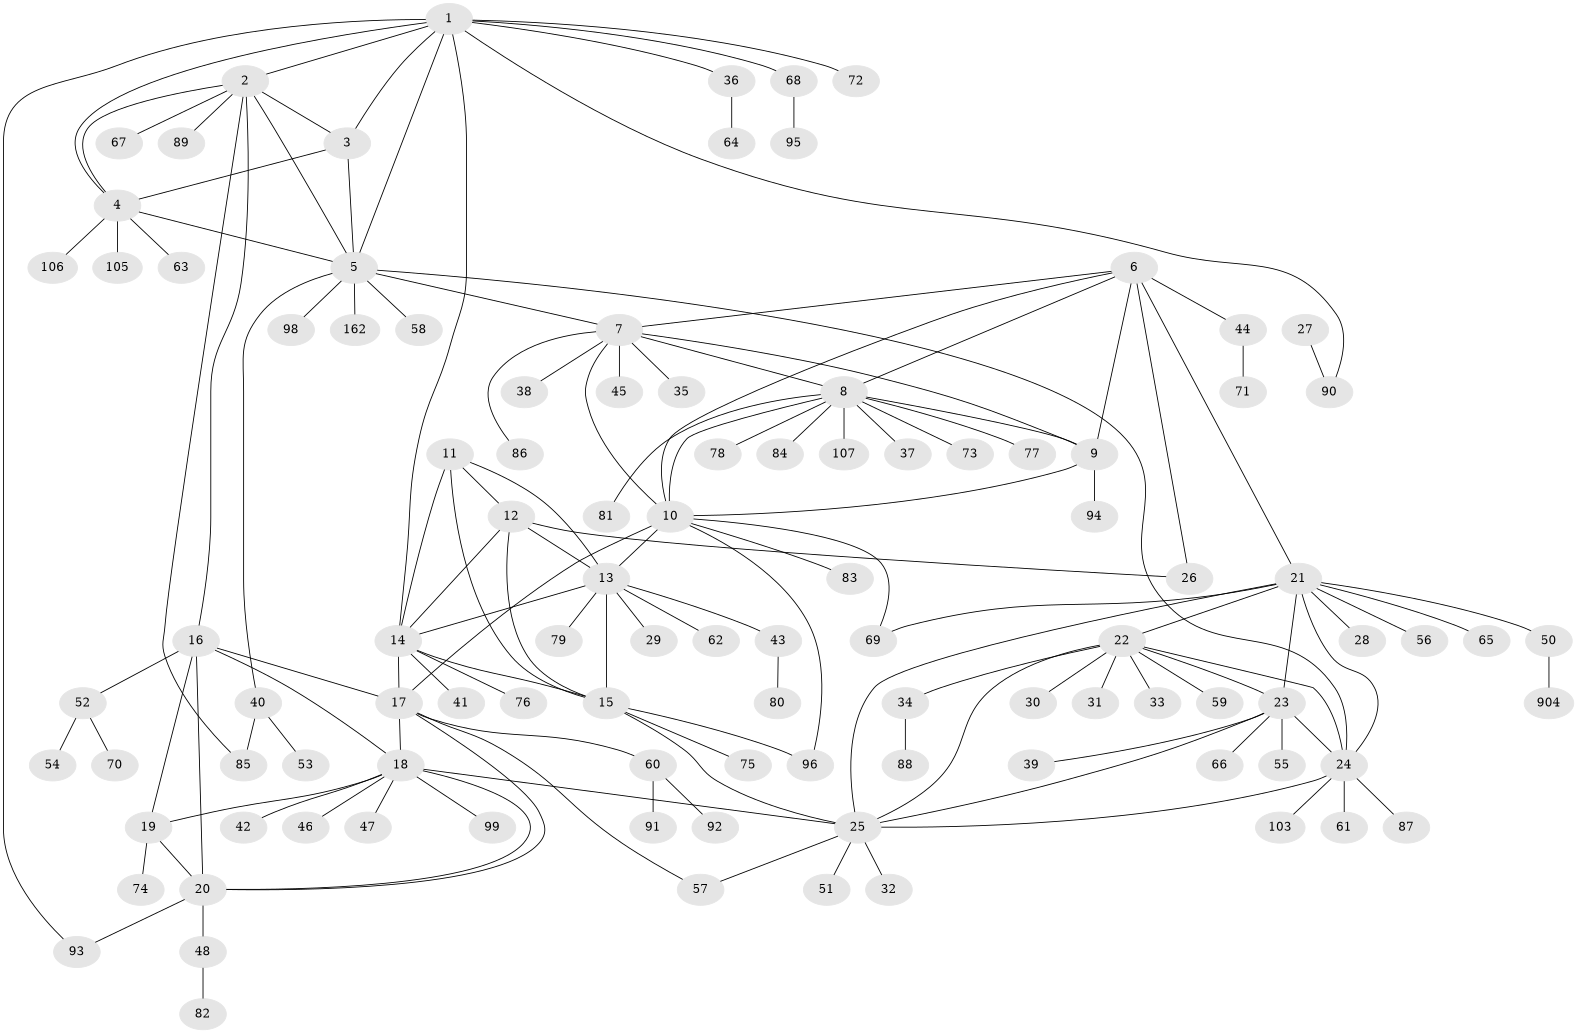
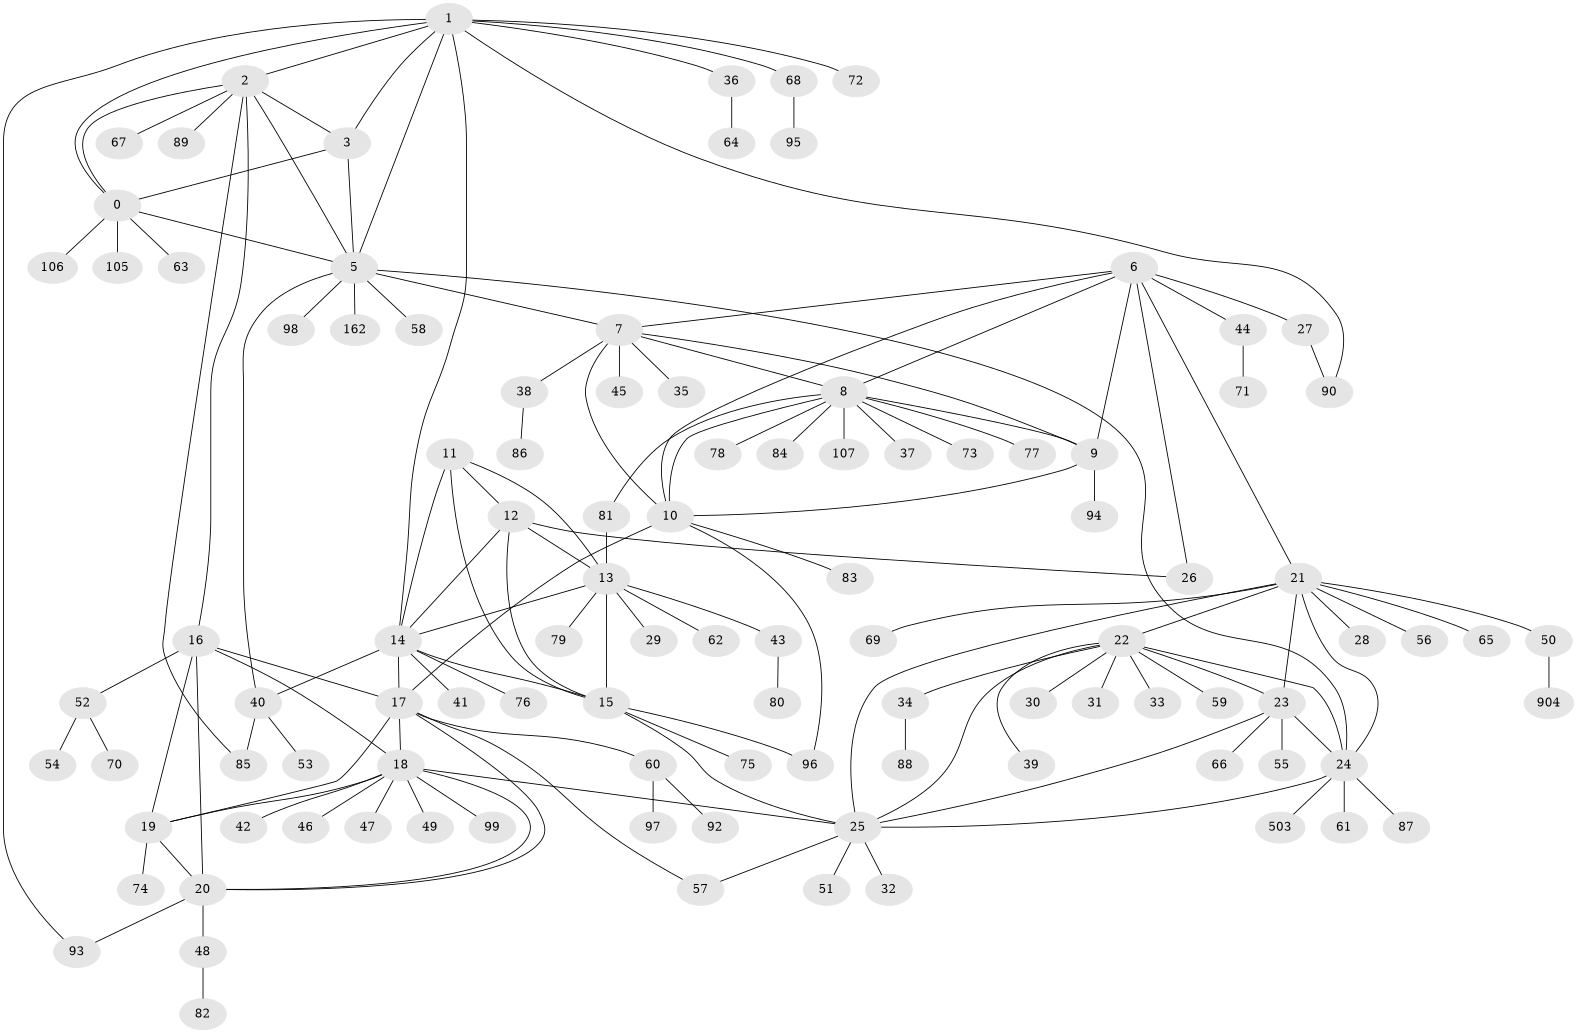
(117, 206) -> (117, 206)
none -> (1222, 295)
(509, 361) -> (522, 423)
(823, 537) -> none
(638, 548) -> (606, 553)
none -> (328, 672)
(1161, 743) -> (1001, 691)
none -> (294, 792)
none -> (430, 828)
(653, 828) -> (653, 828)
(1280, 828) -> (1280, 828)
